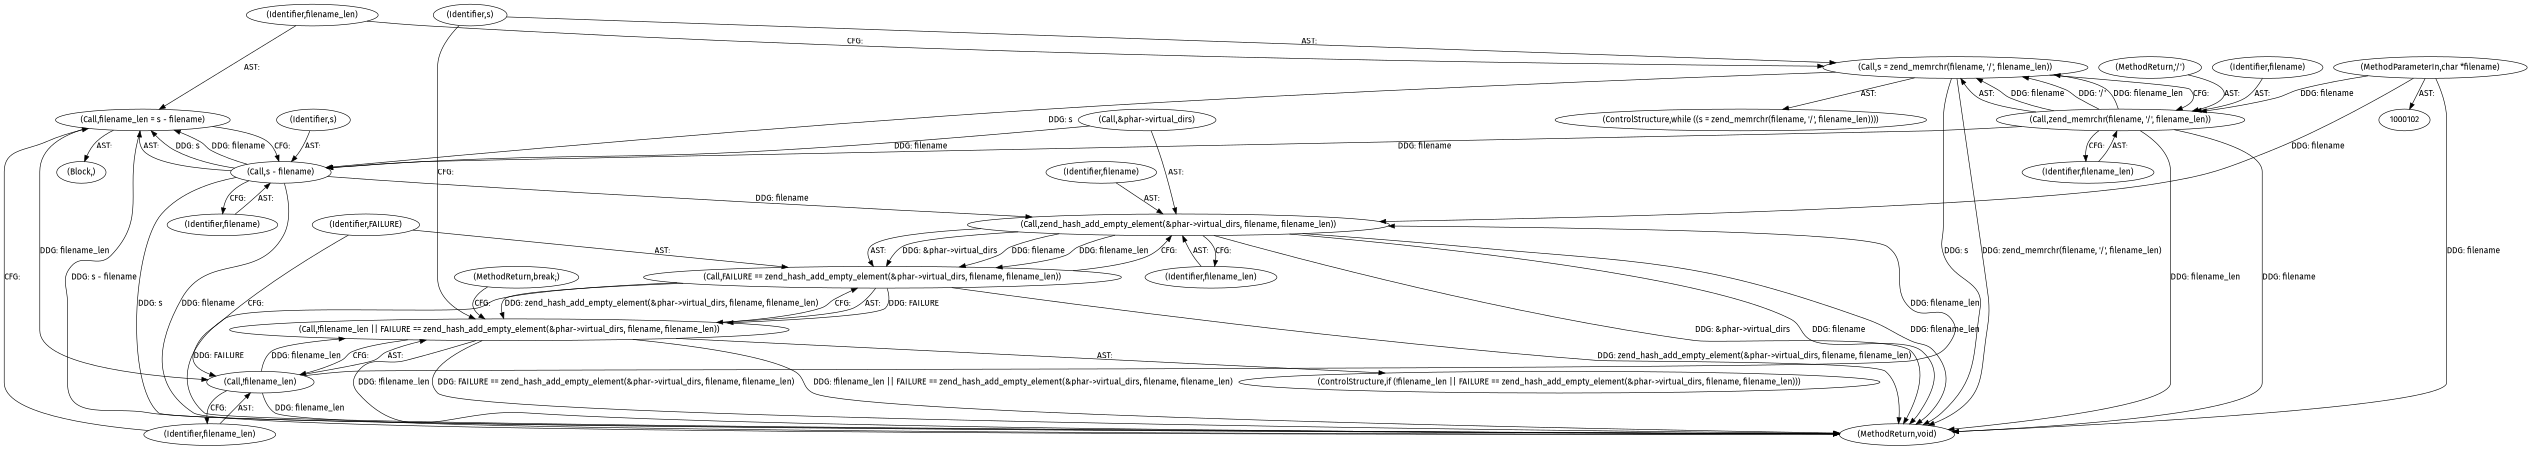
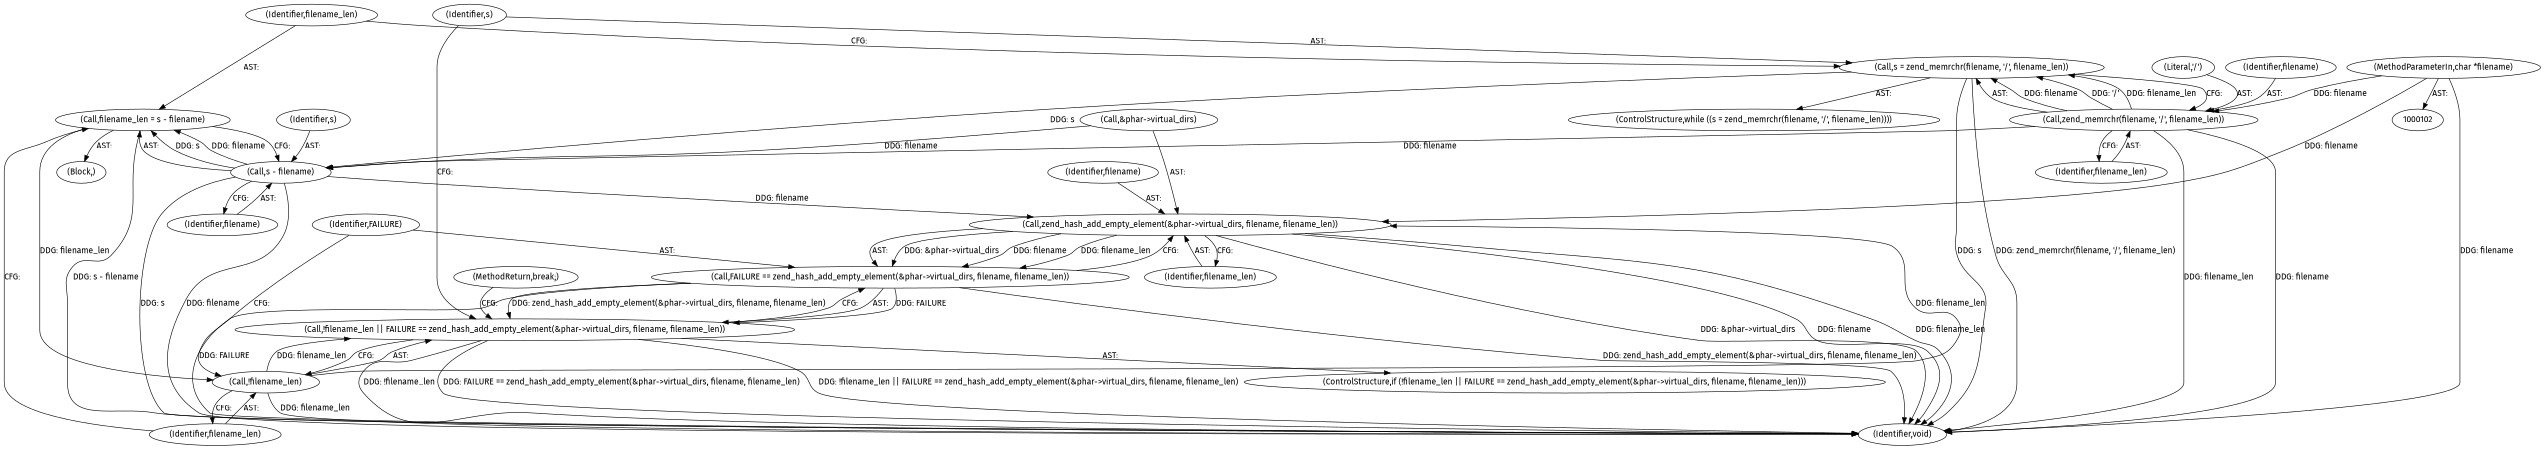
(2150, 68) -> (2183, 68)
(1897, 435) -> (1902, 435)
